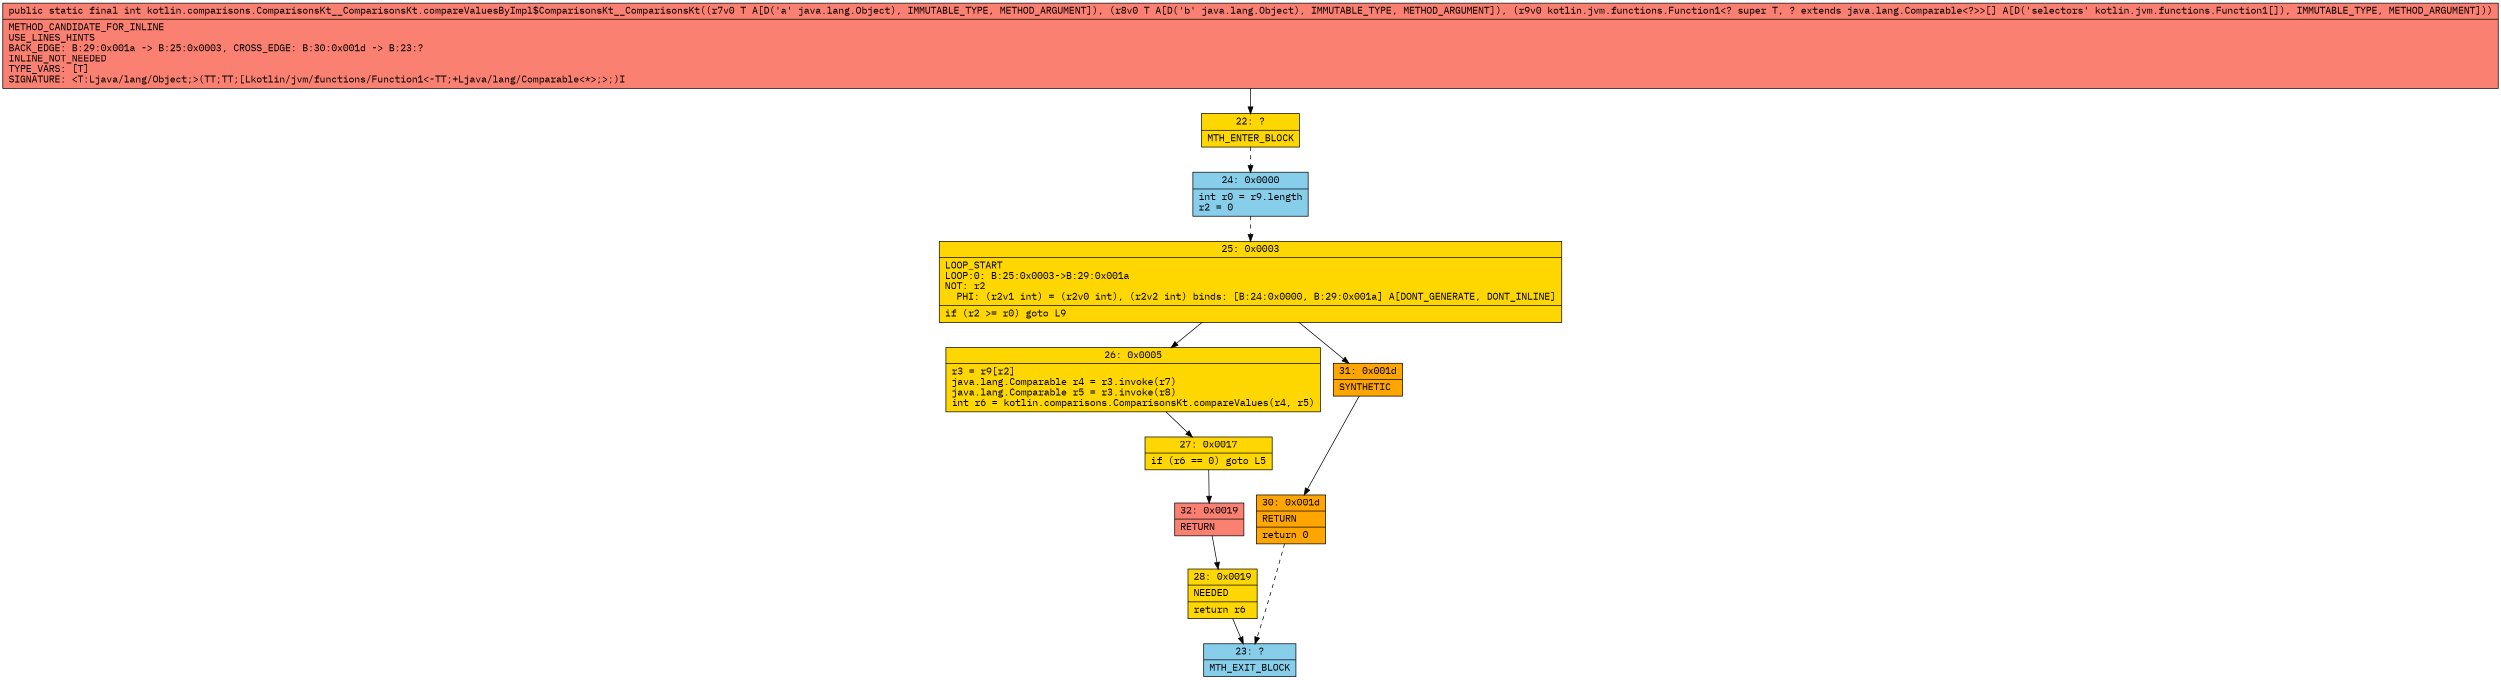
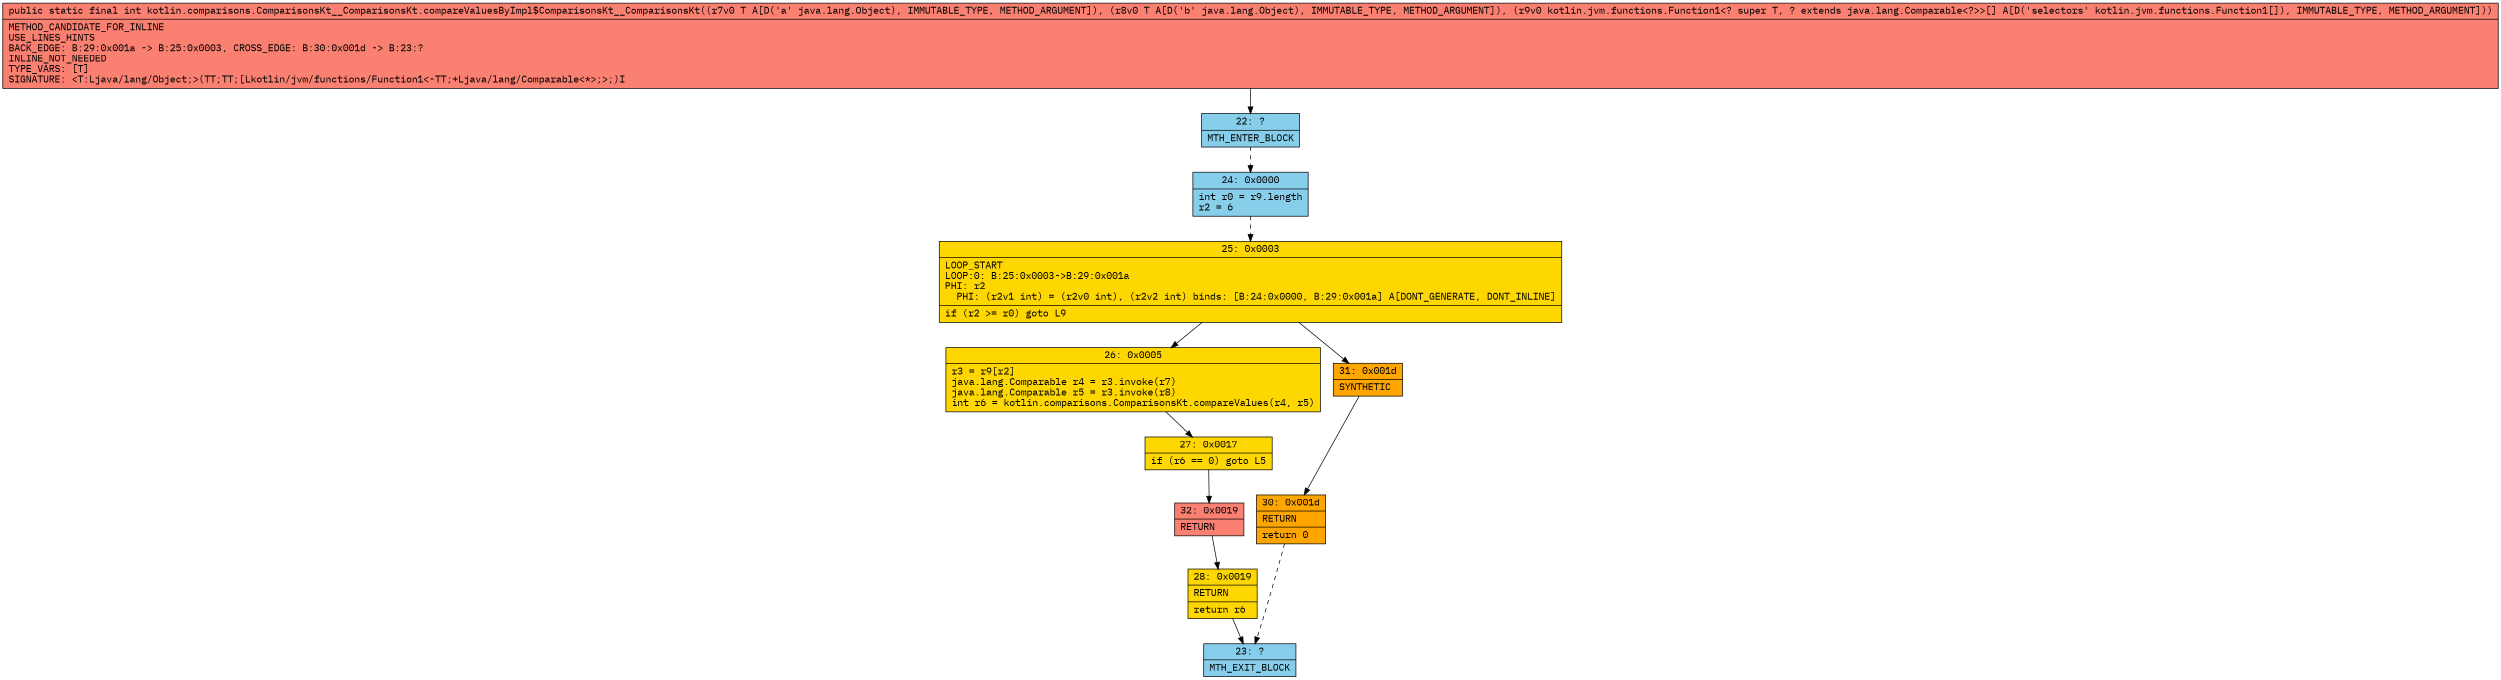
(1251, 130) -> (1251, 130)
(1216, 207) -> (1216, 207)
(968, 286) -> (968, 286)
(1211, 593) -> (1211, 593)
